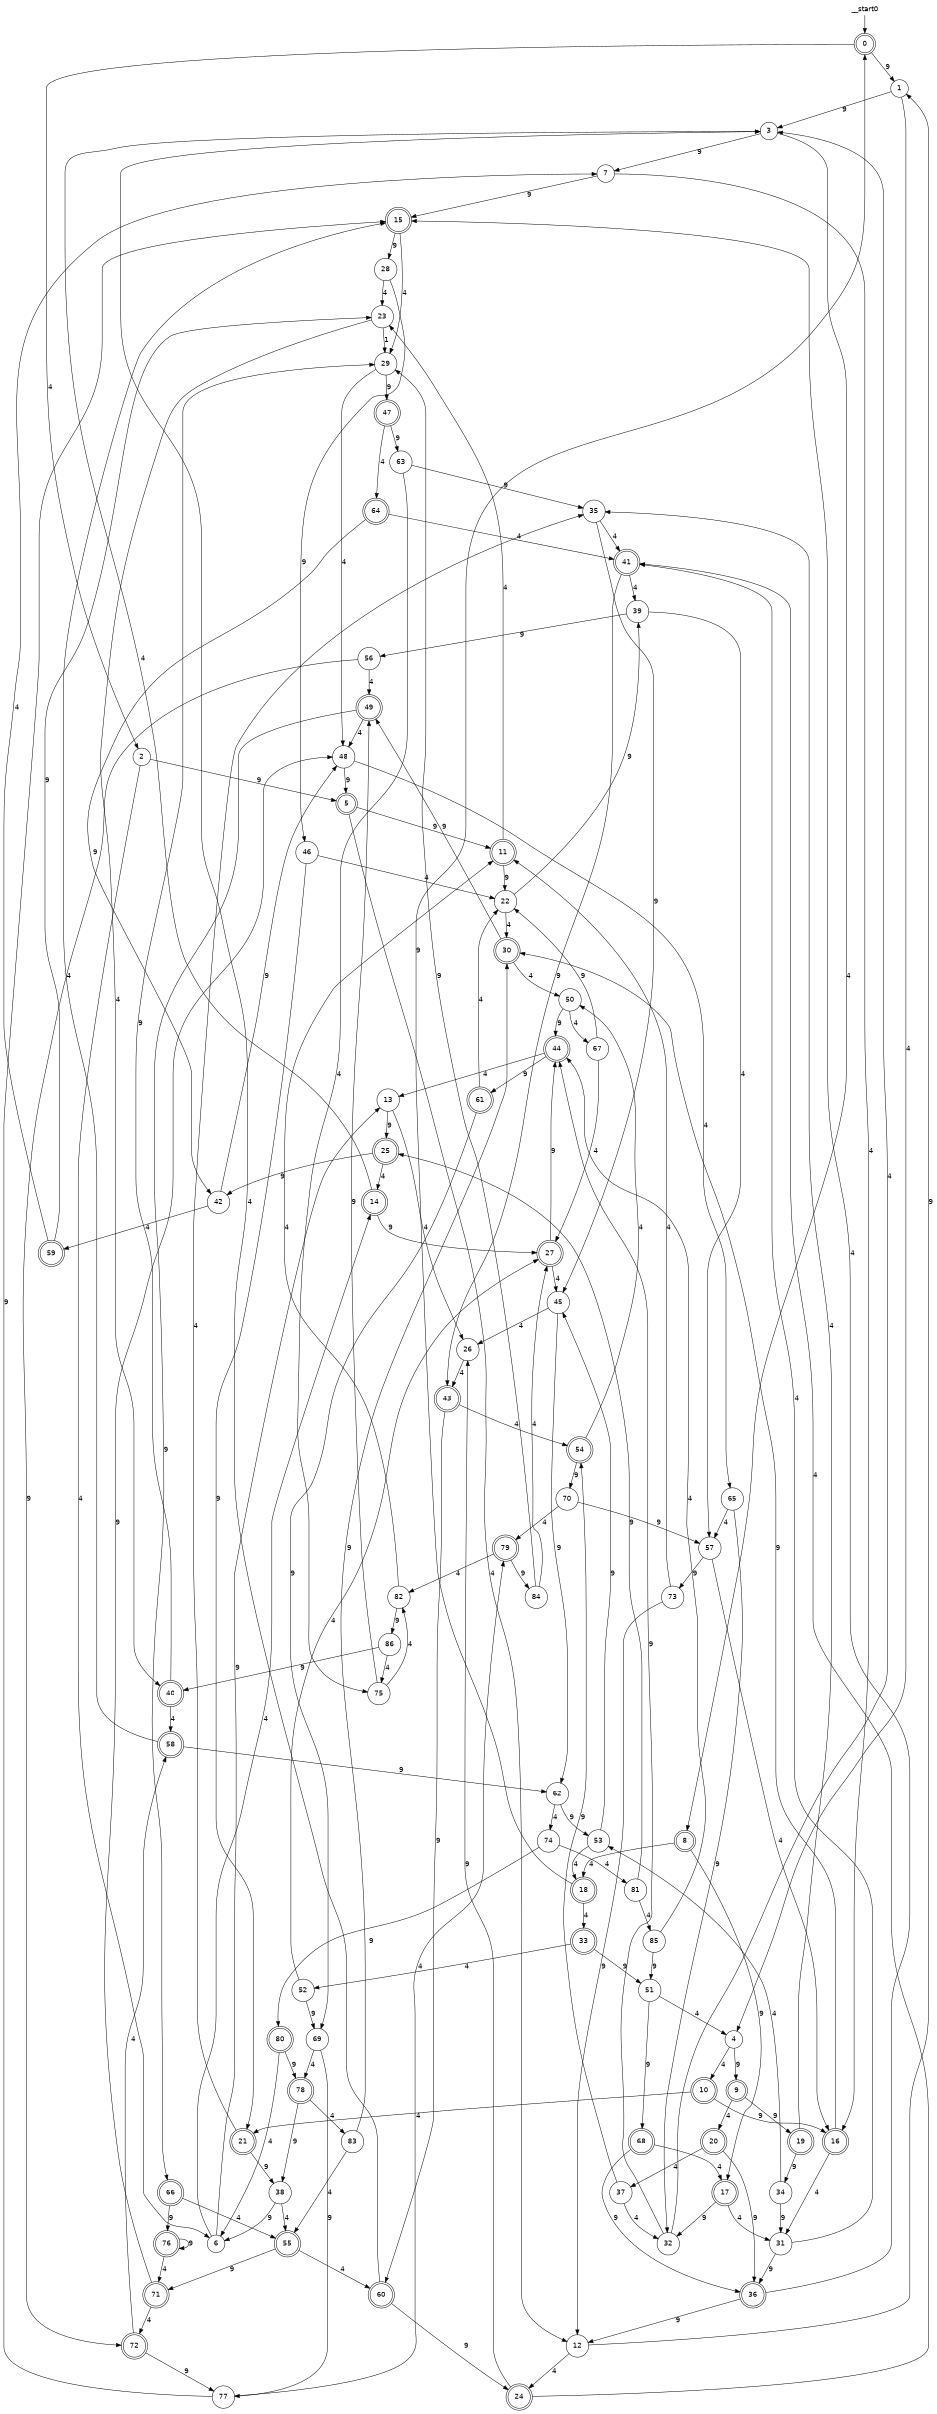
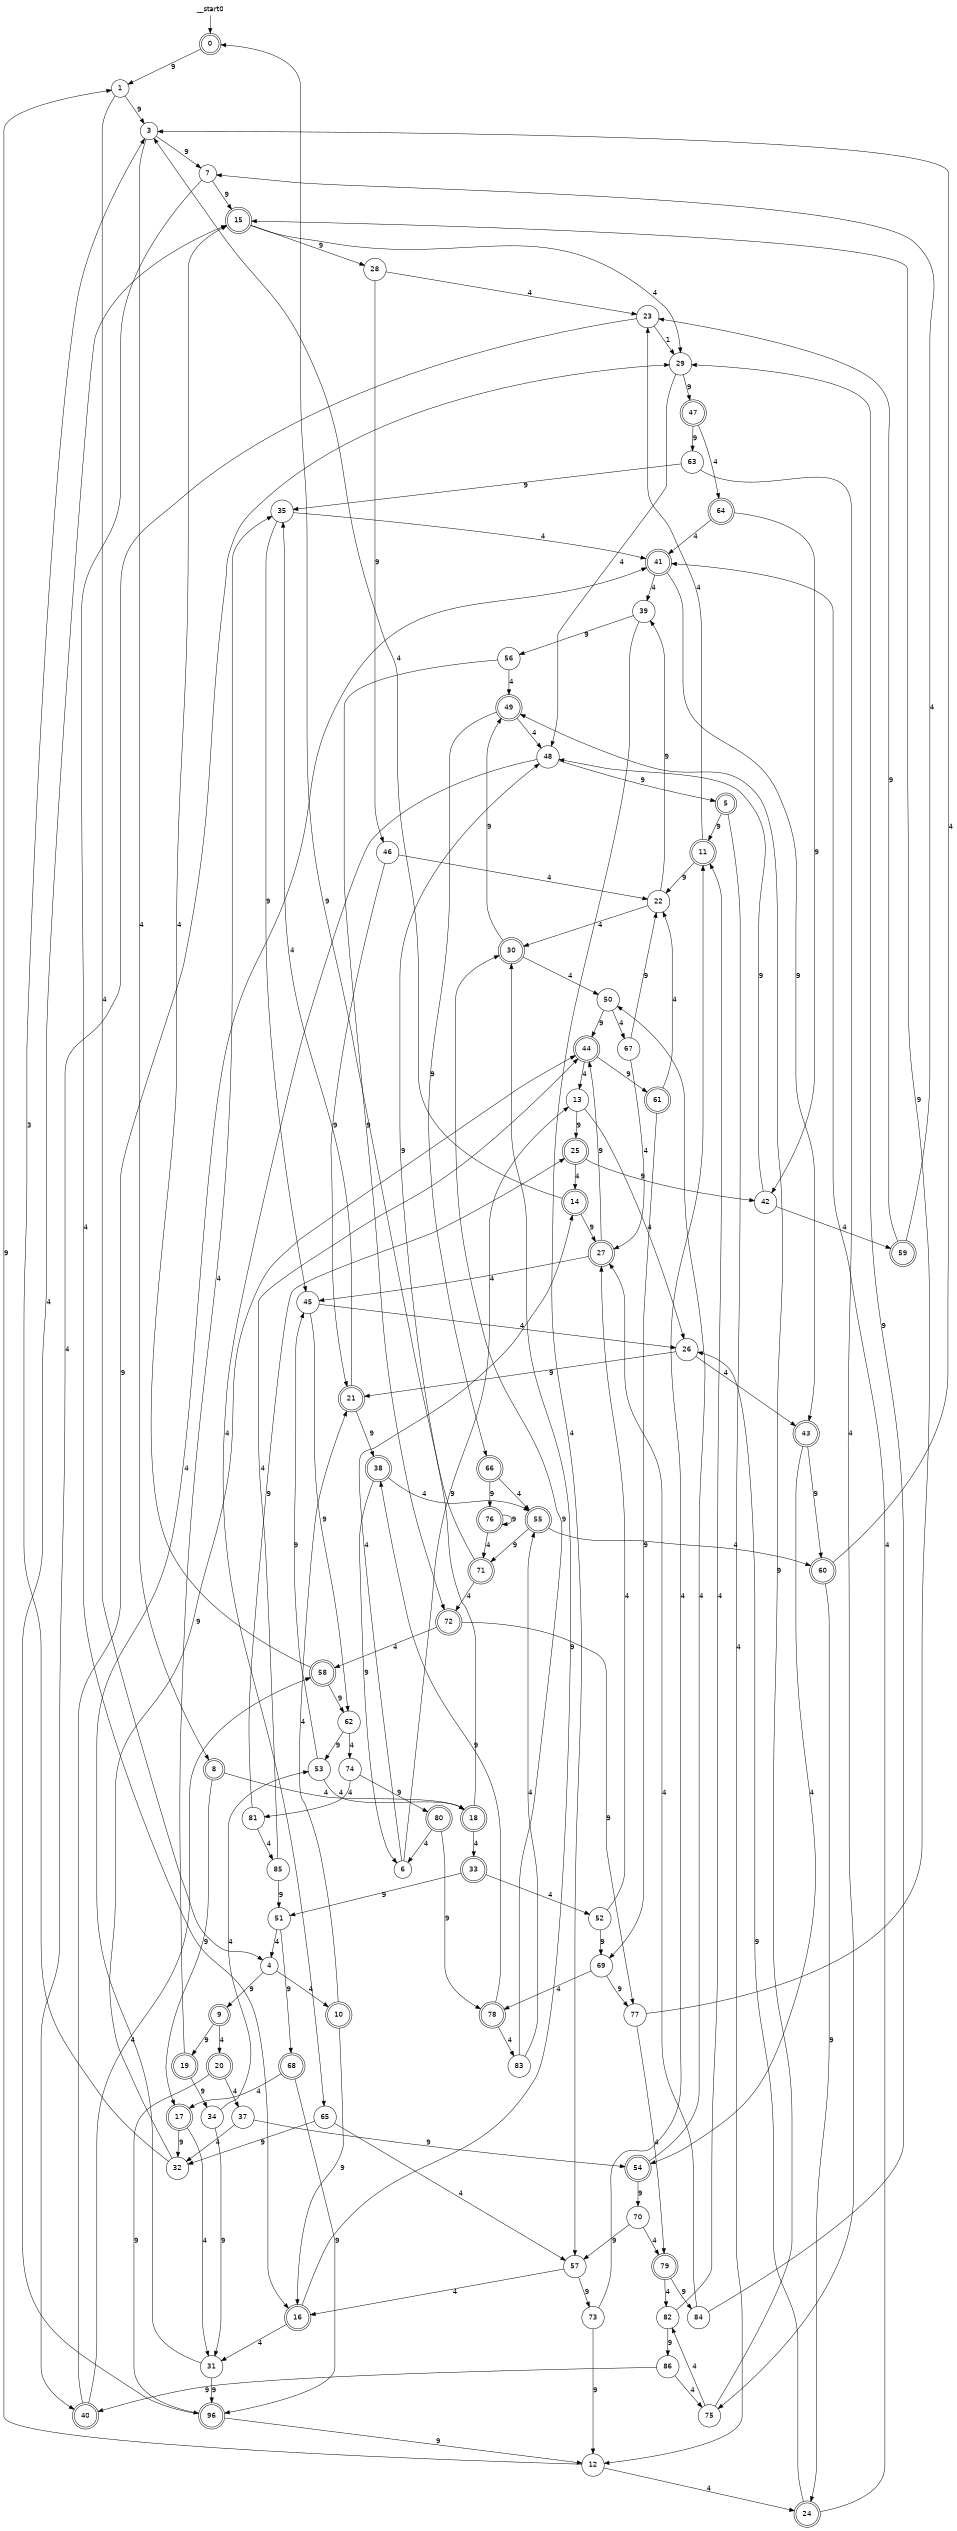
(142, 757) -> none
(890, 1177) -> (29, 1126)
none -> (523, 1374)
(280, 2193) -> (378, 1469)
(753, 2295) -> (212, 2416)
